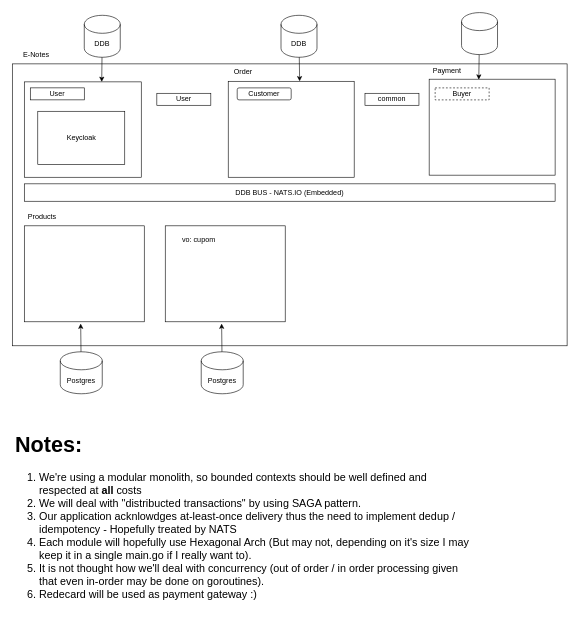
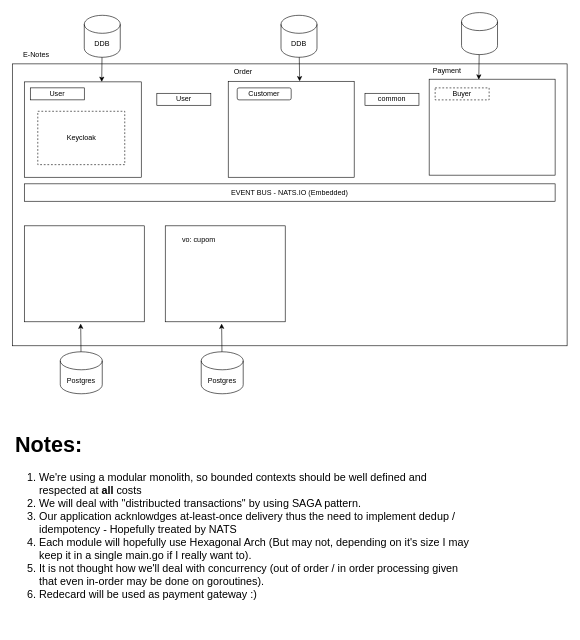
(81, 138) -> (81, 138)
(290, 193) -> (290, 193)
(42, 217) -> none
